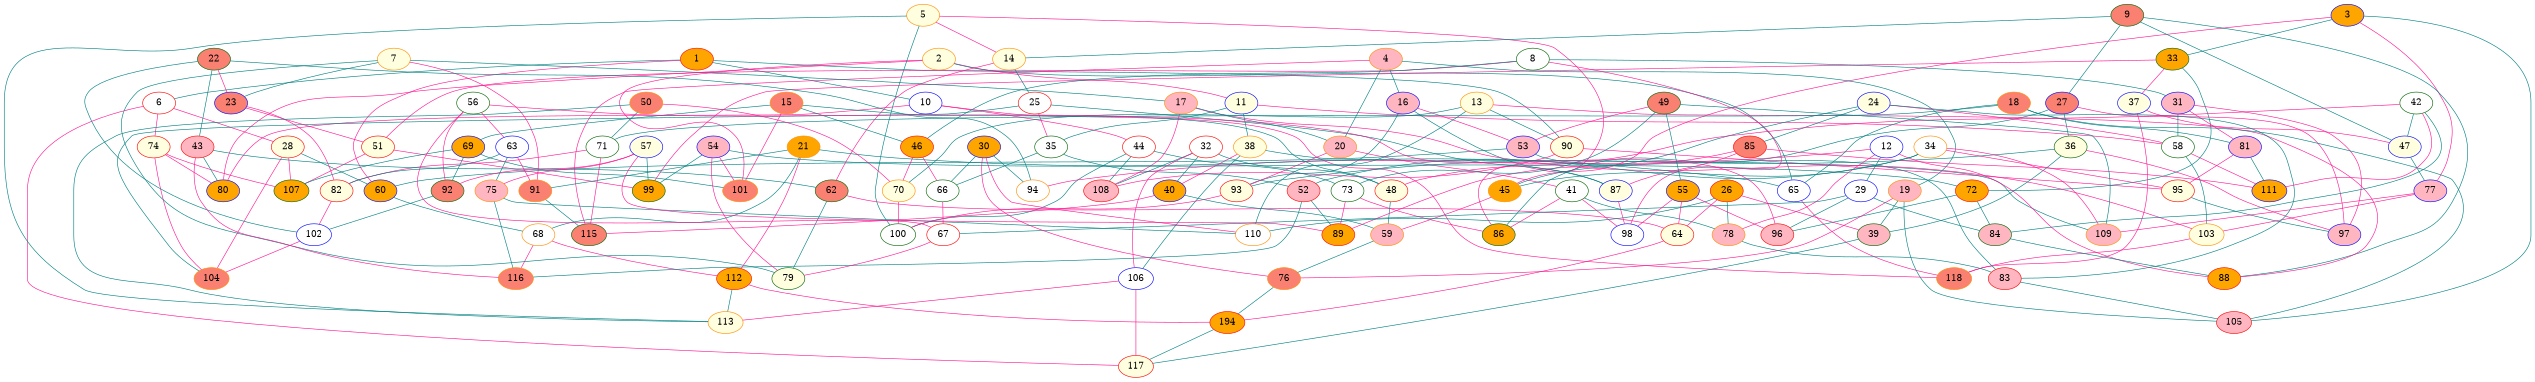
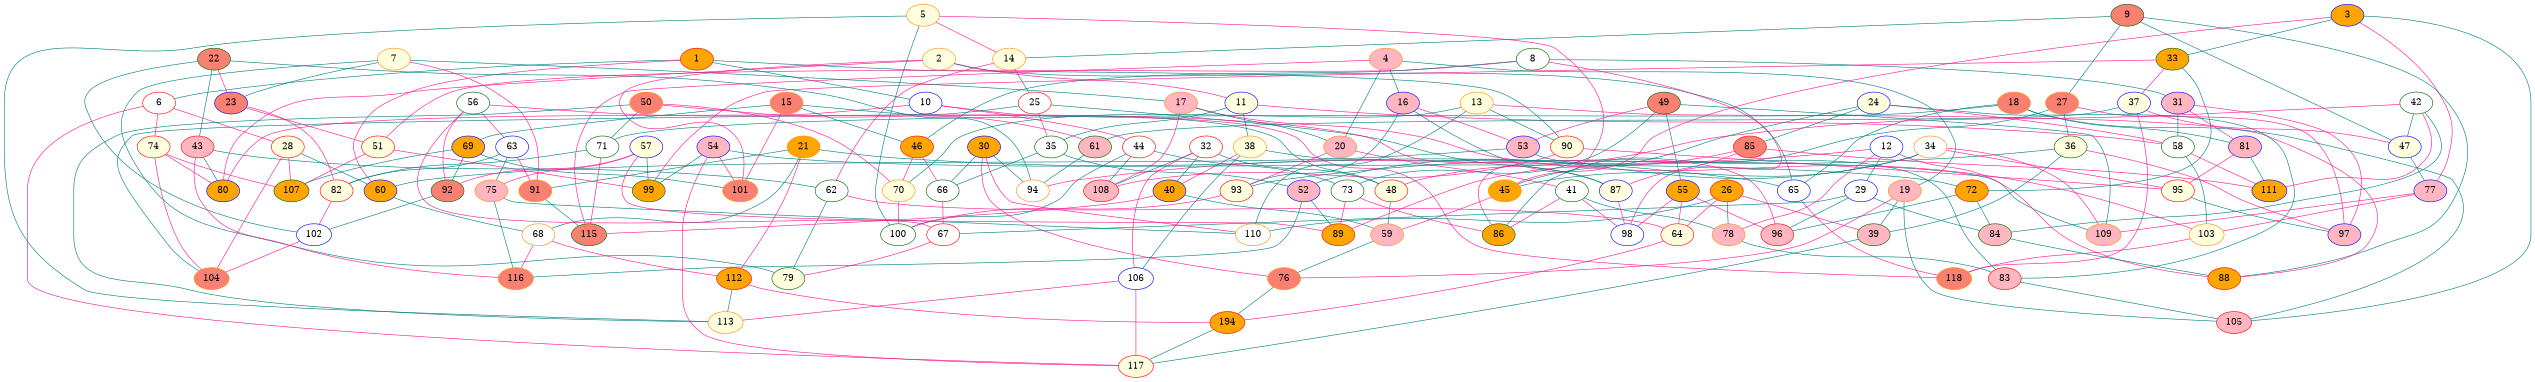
(2062, 103) -> (2062, 103)
none -> (1095, 147)
(527, 159) -> (527, 159)
(832, 191) -> (832, 191)
(1304, 191) -> (1304, 191)
(737, 233) -> (785, 350)
